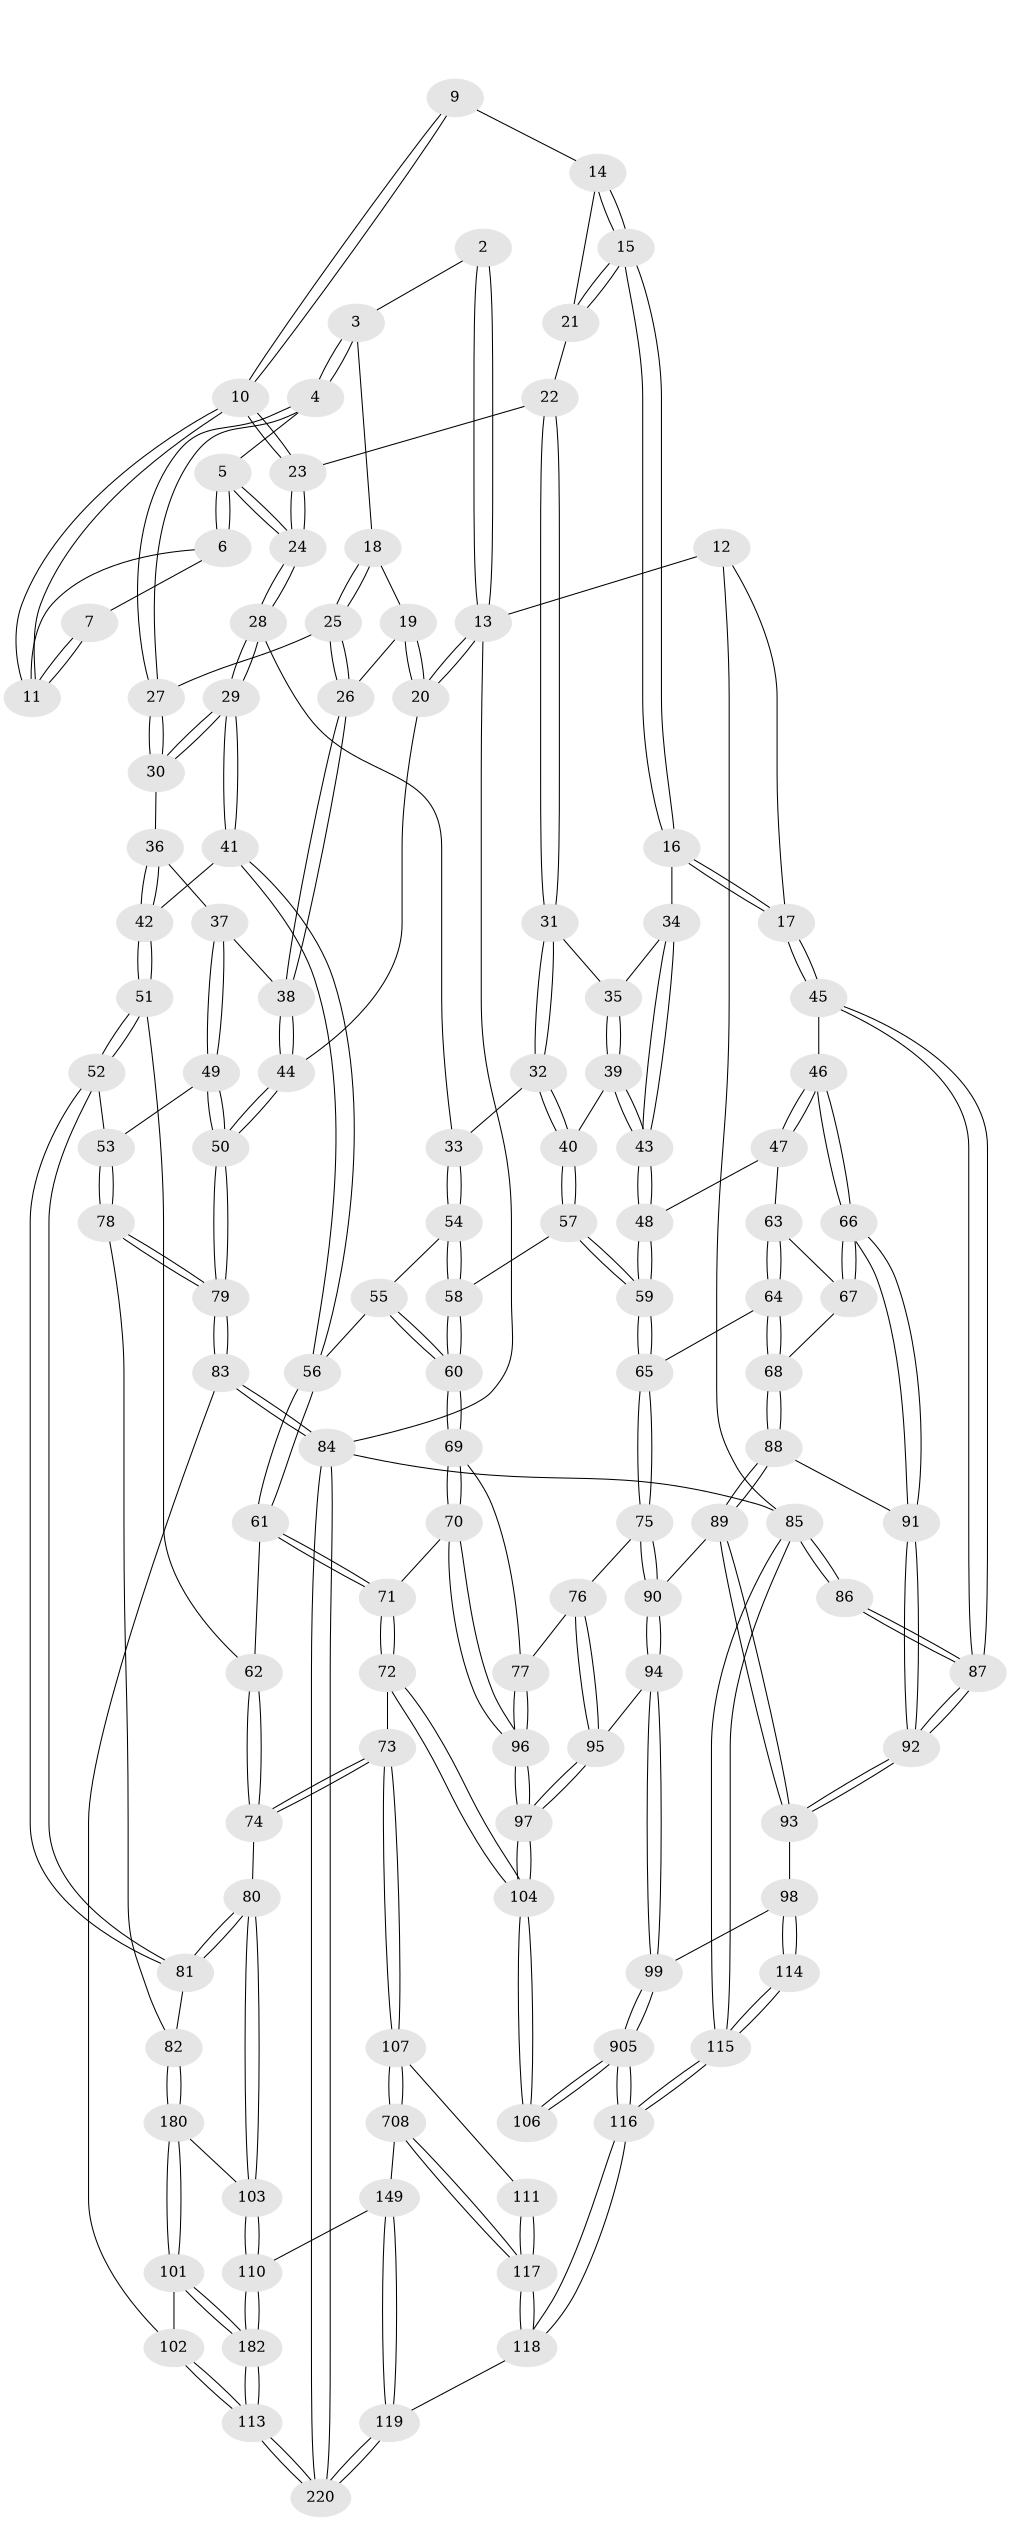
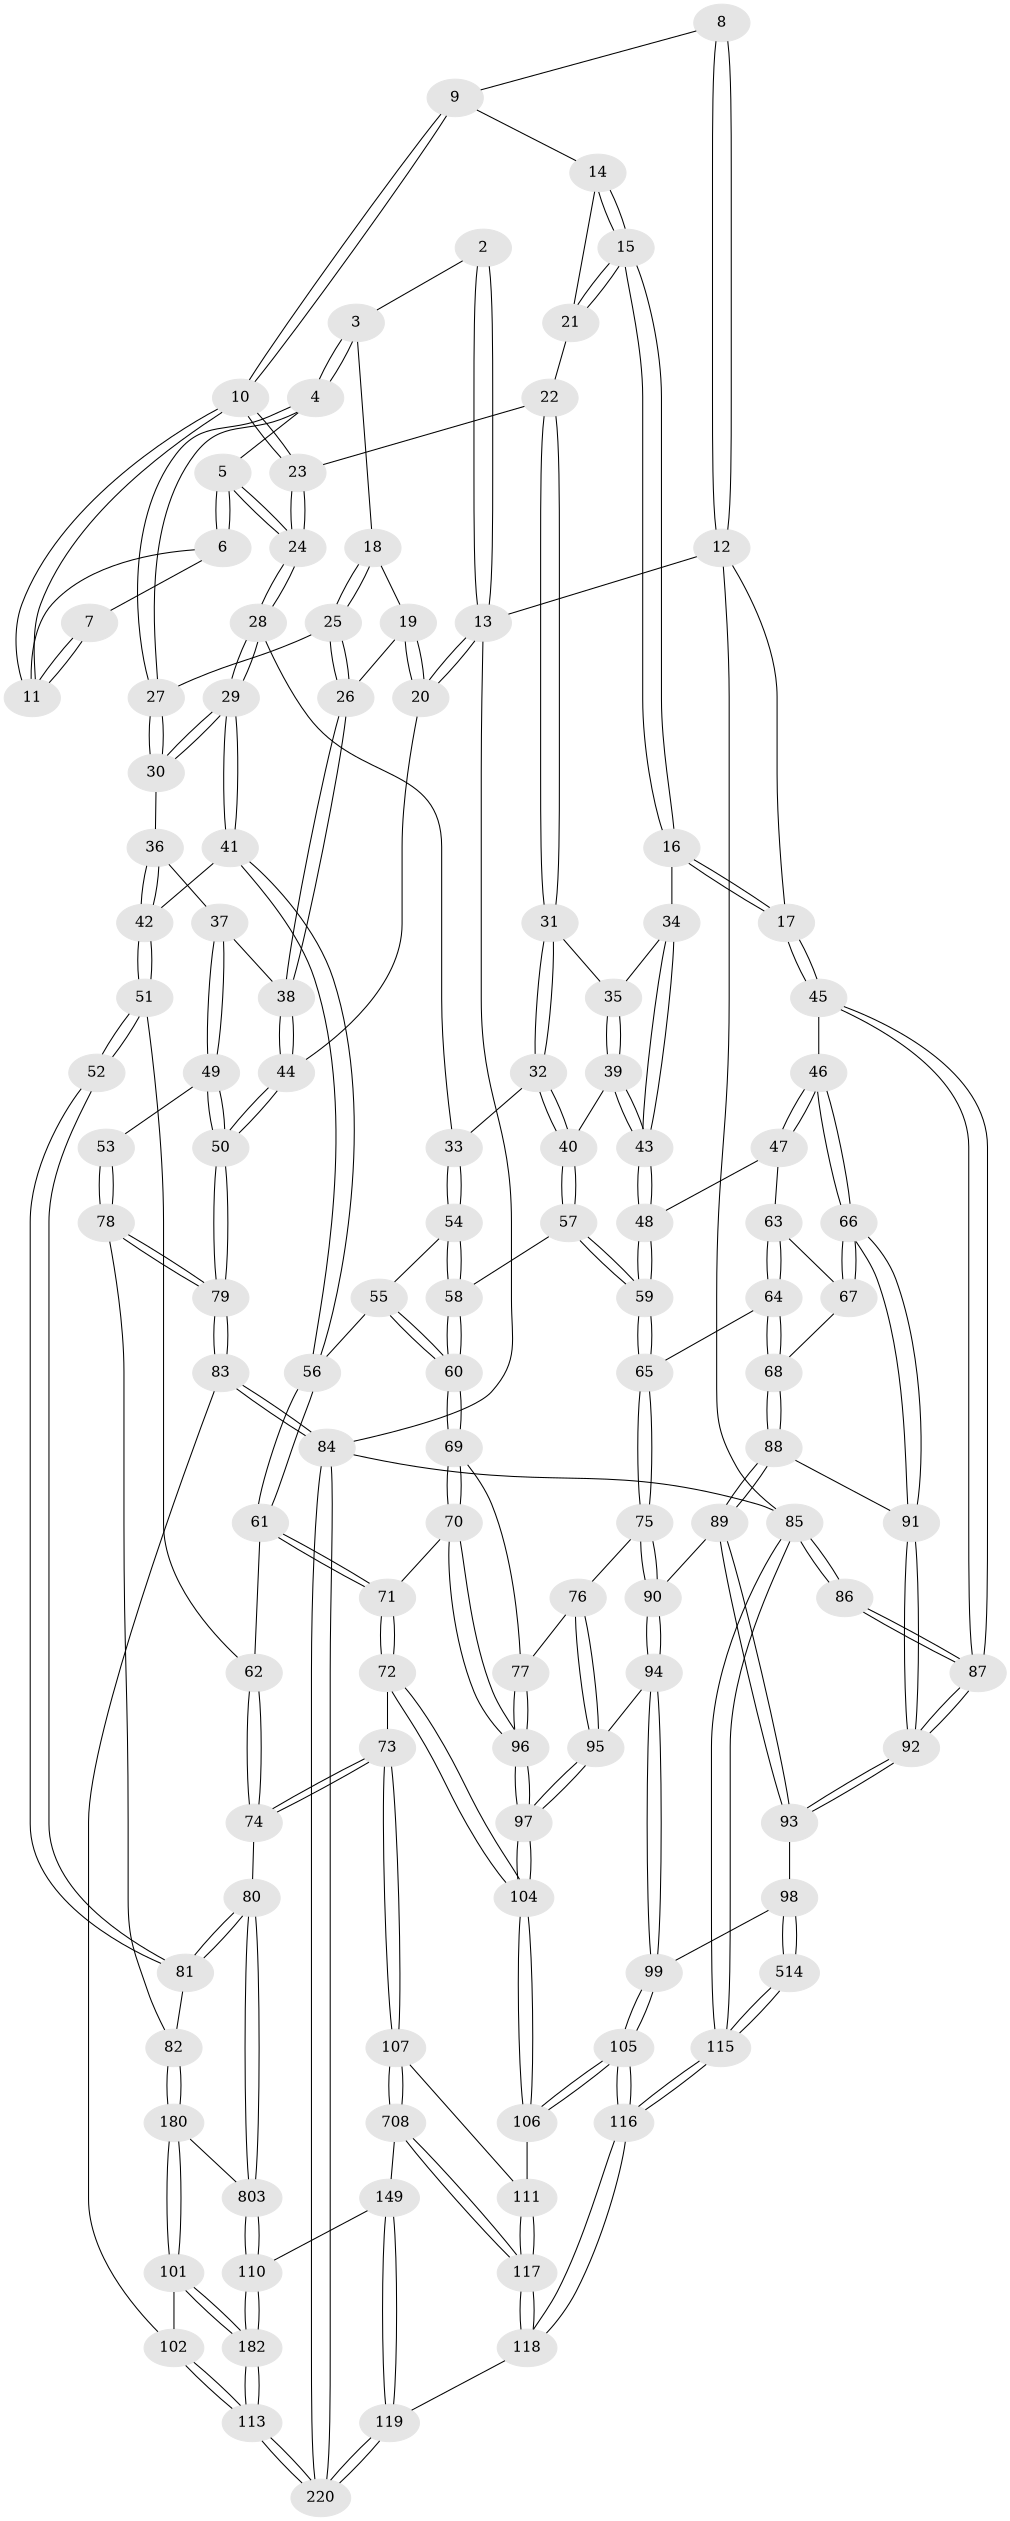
none -> (722, 23)
(102, 1110) -> none
(790, 1973) -> (790, 1973)
(624, 2048) -> (624, 2048)
none -> (527, 2161)
(252, 2198) -> (252, 2198)
